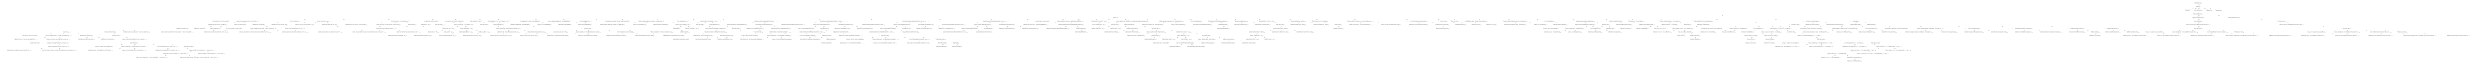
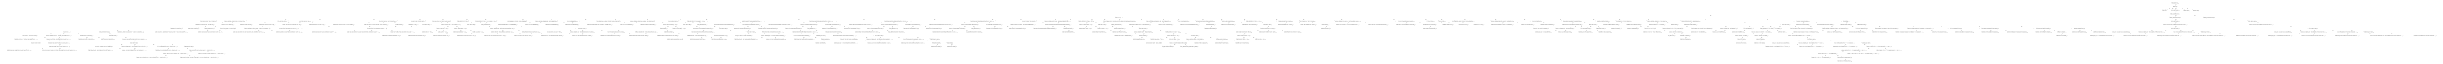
(1999, 32) -> none
